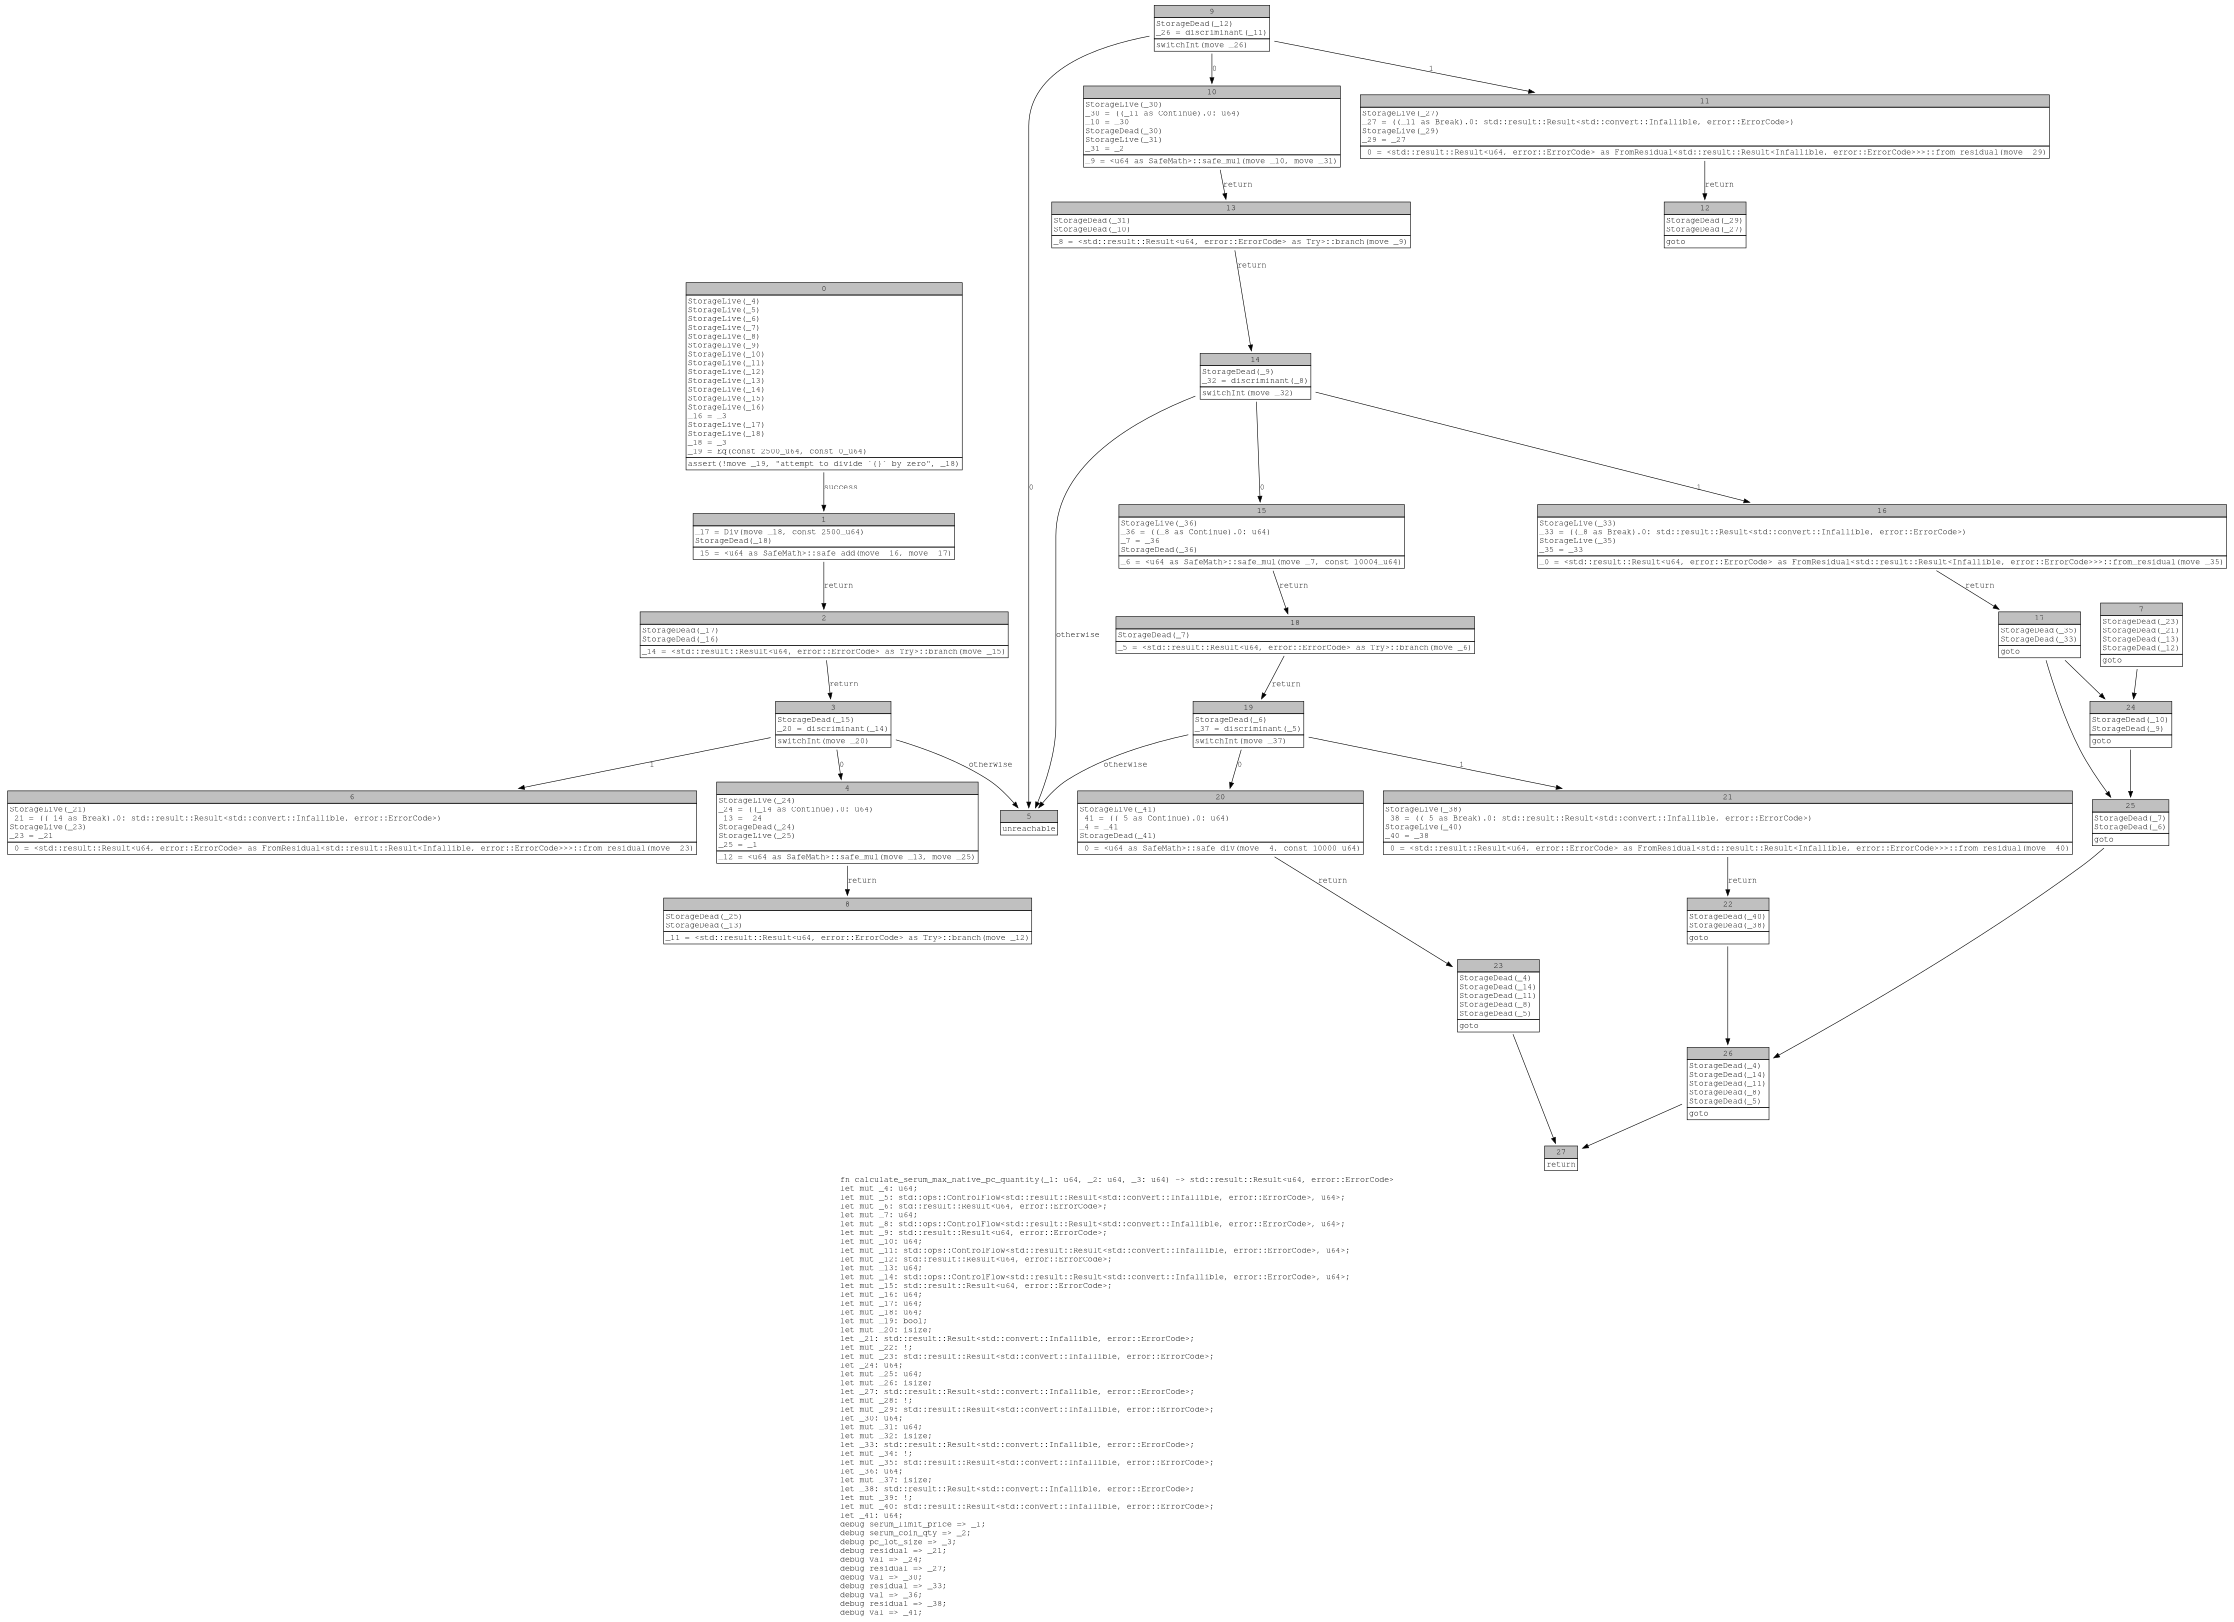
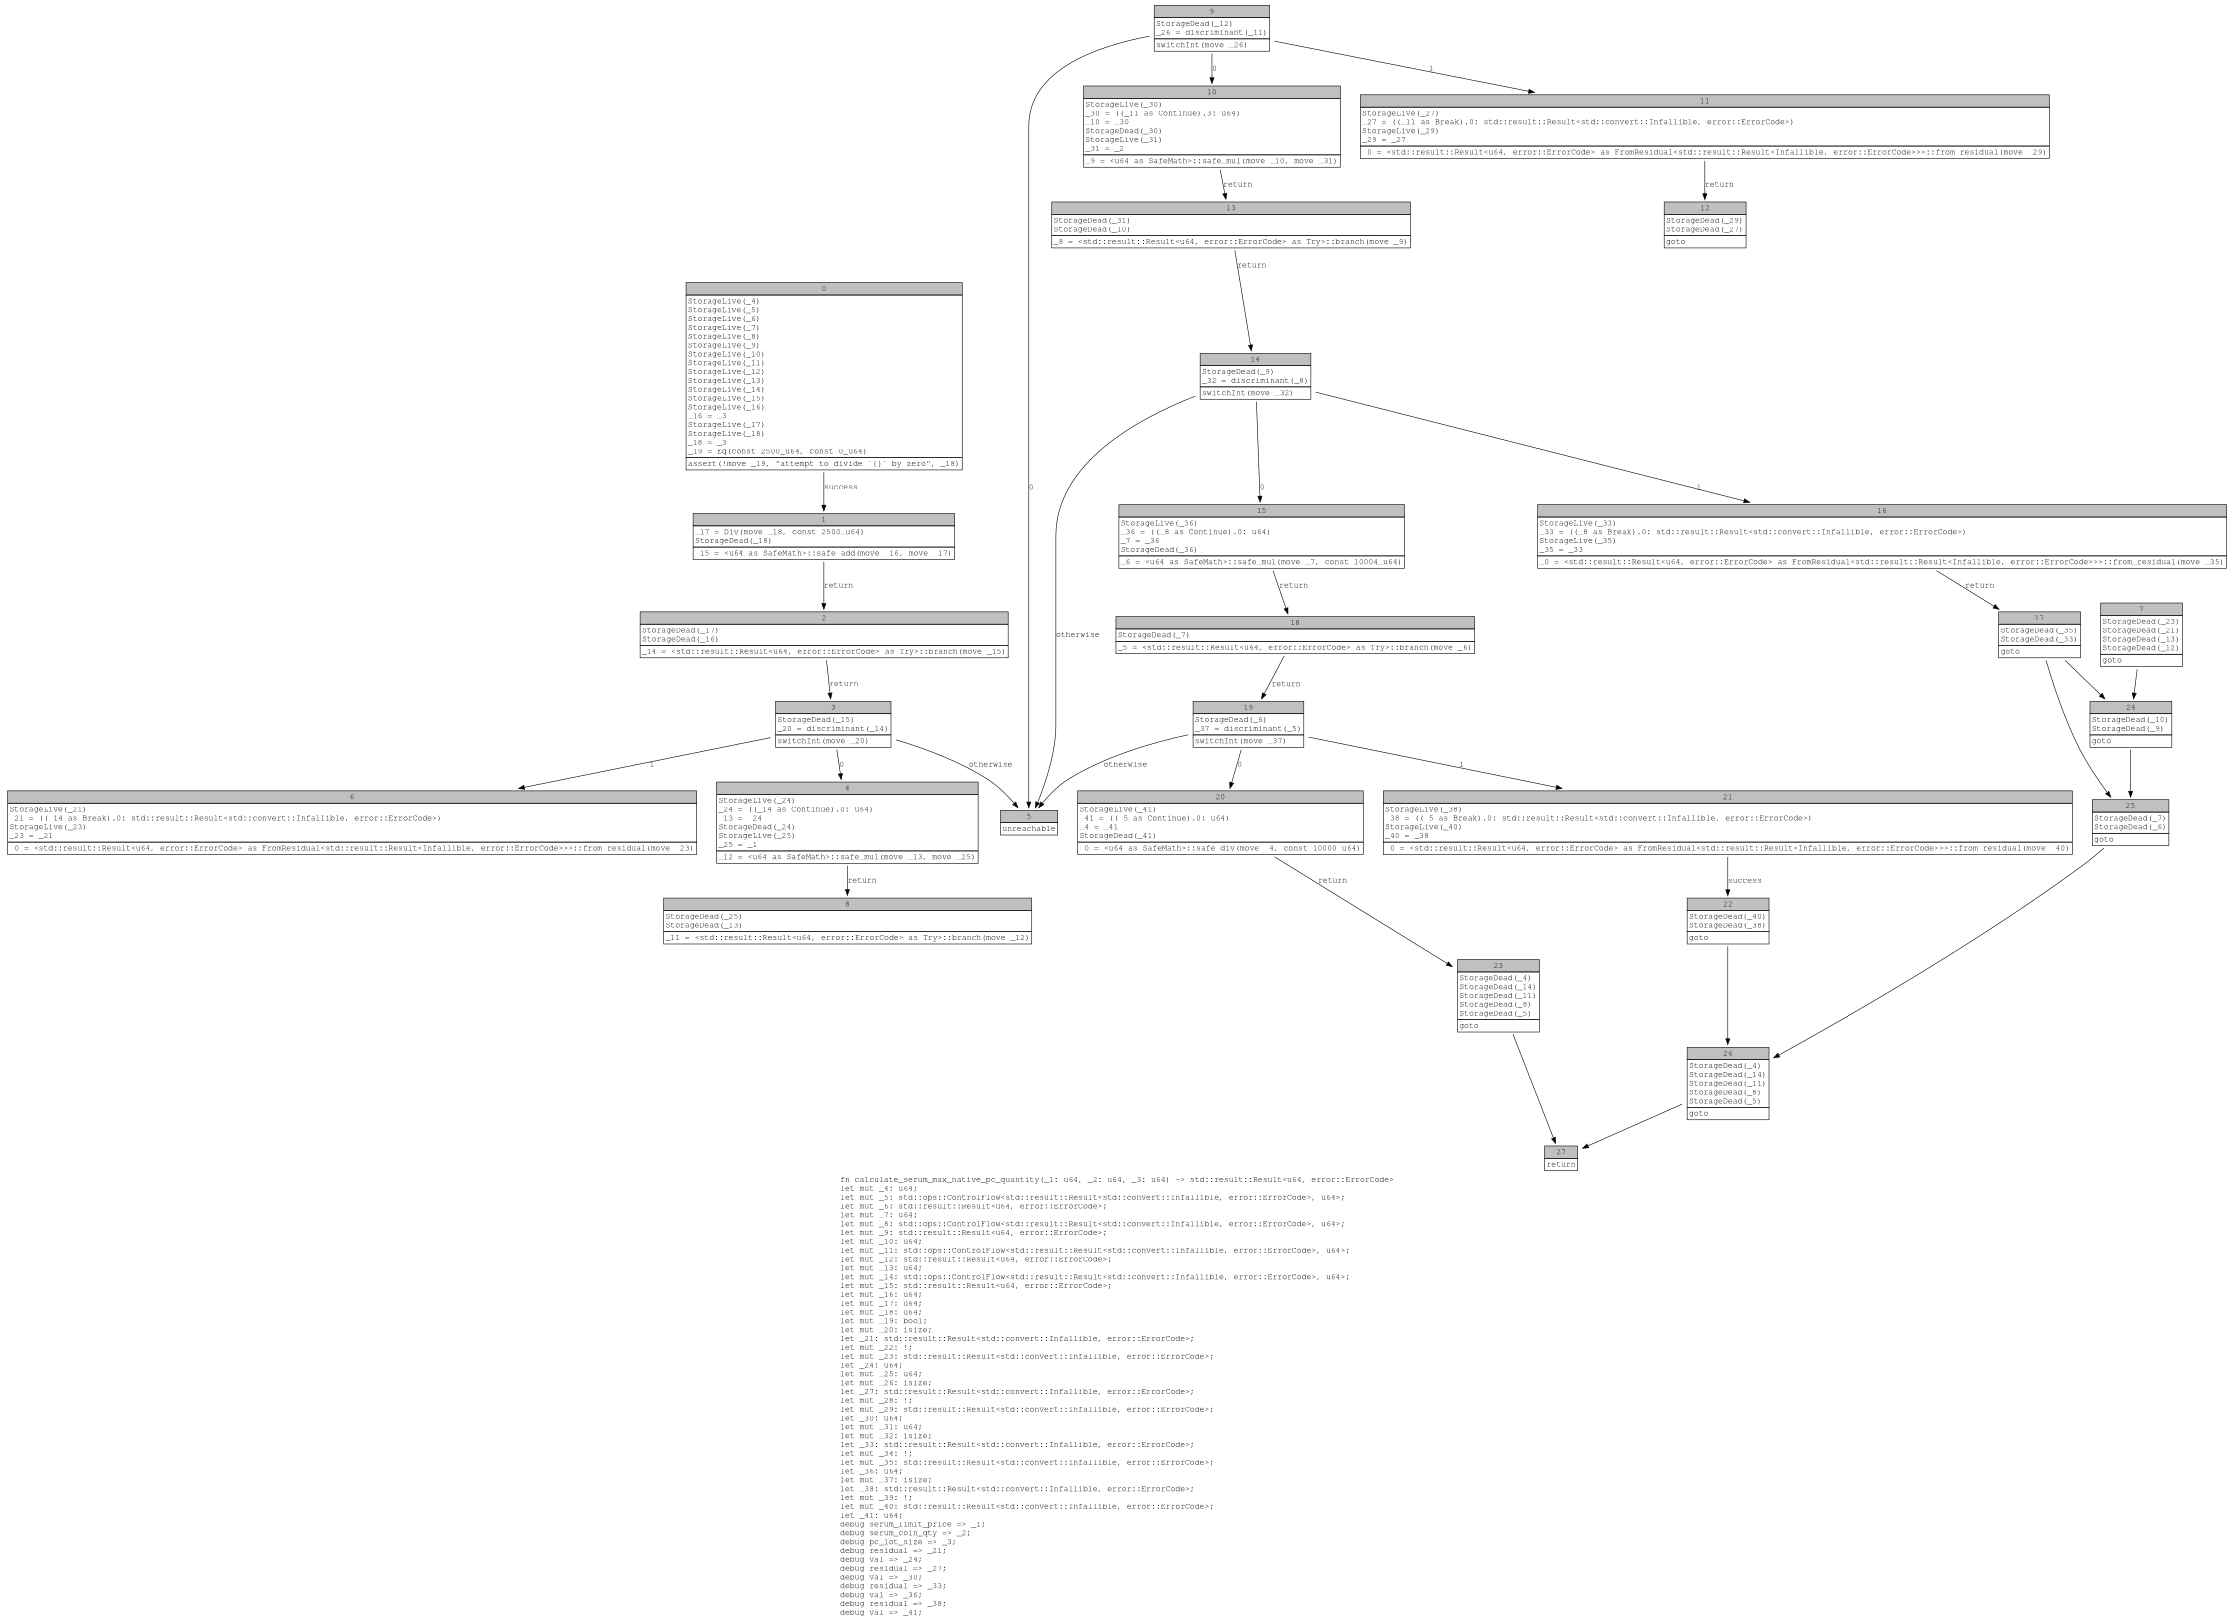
(1163, 113) -> (1163, 113)
(1743, 881) -> (1745, 881)
